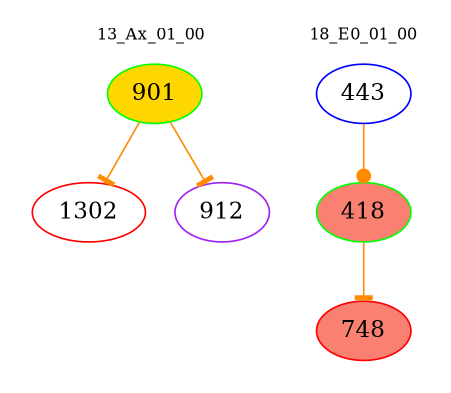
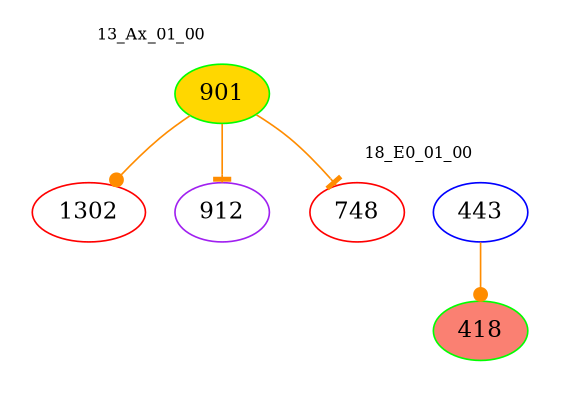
(124, 149) -> (154, 143)
(364, 268) -> (307, 154)
(364, 331) -> (357, 212)
